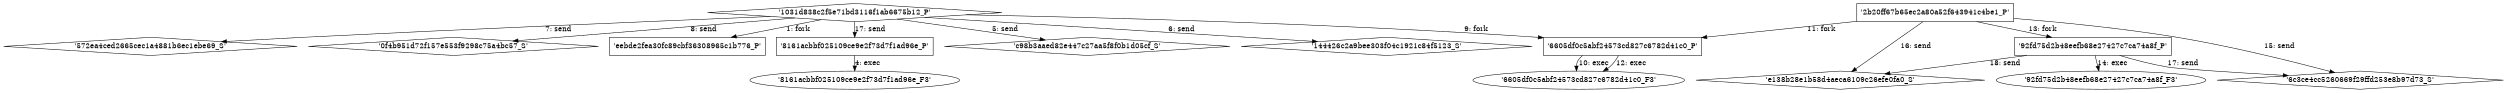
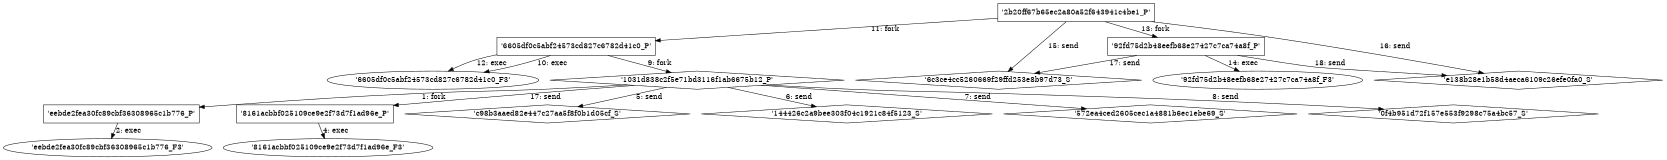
(1252, 23) -> (637, 63)
(150, 46) -> (1150, 114)
none -> (108, 148)
